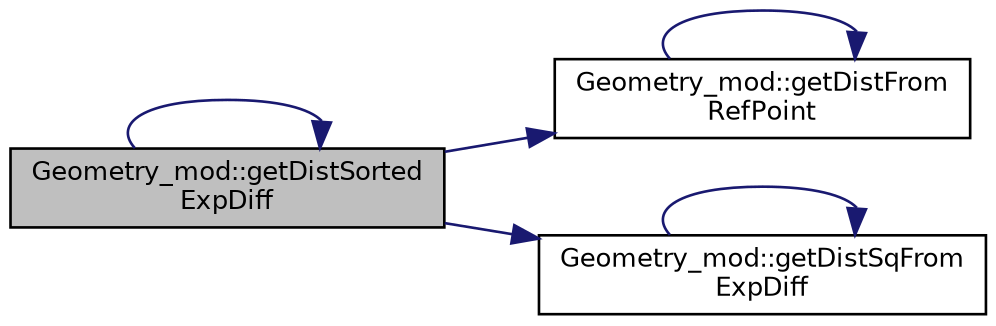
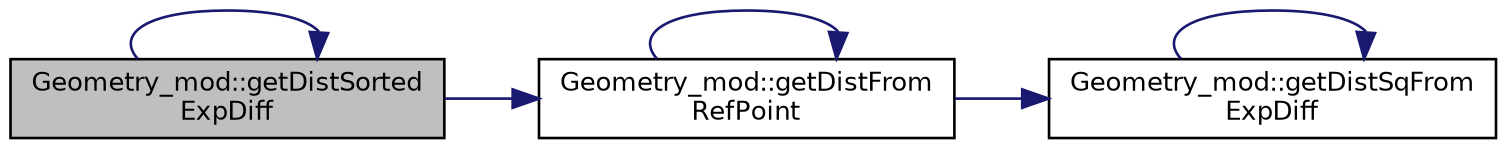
(479, 229) -> (989, 99)
